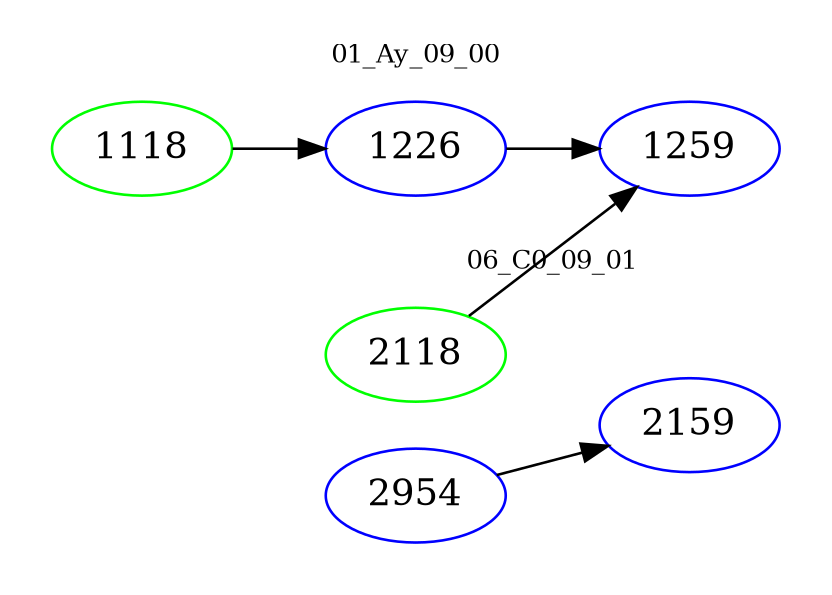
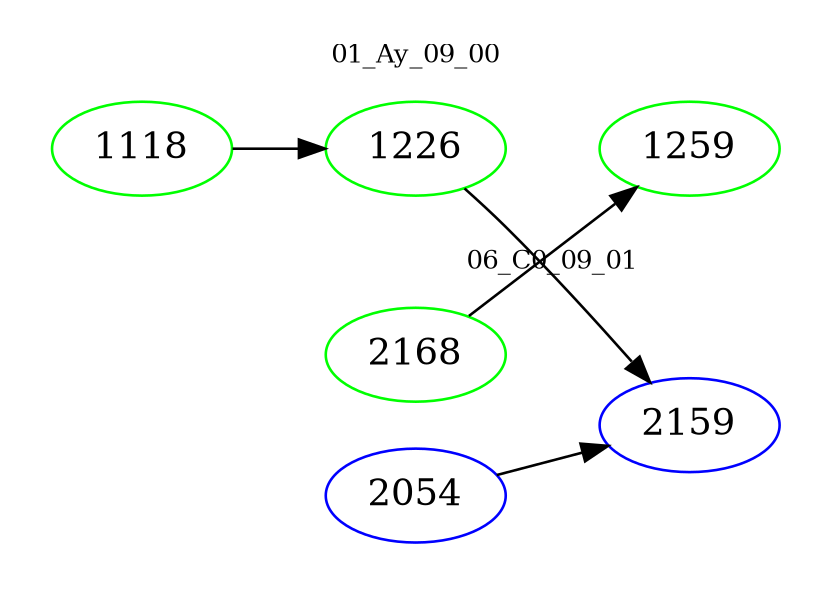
(416, 149) -> (416, 149)
(539, 149) -> (555, 277)
(690, 149) -> (690, 149)
(416, 355) -> (416, 355)
(416, 496) -> (416, 496)
